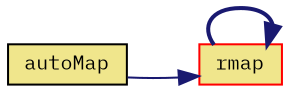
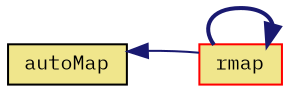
(153, 78) -> (174, 51)
